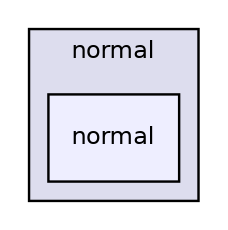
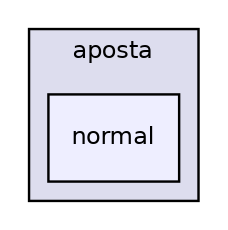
(114, 52) -> (114, 52)
